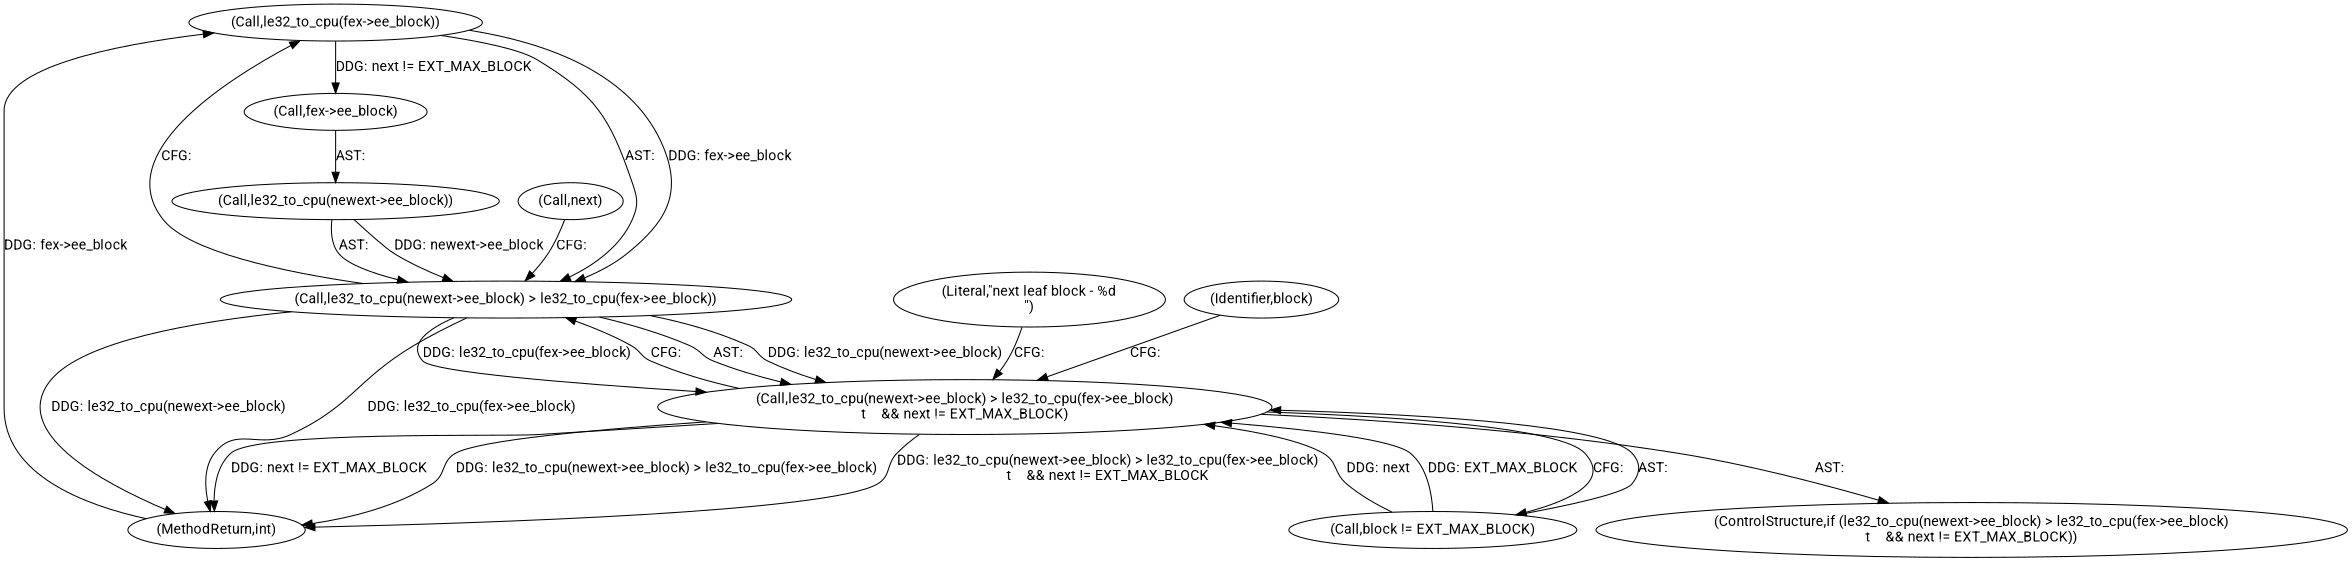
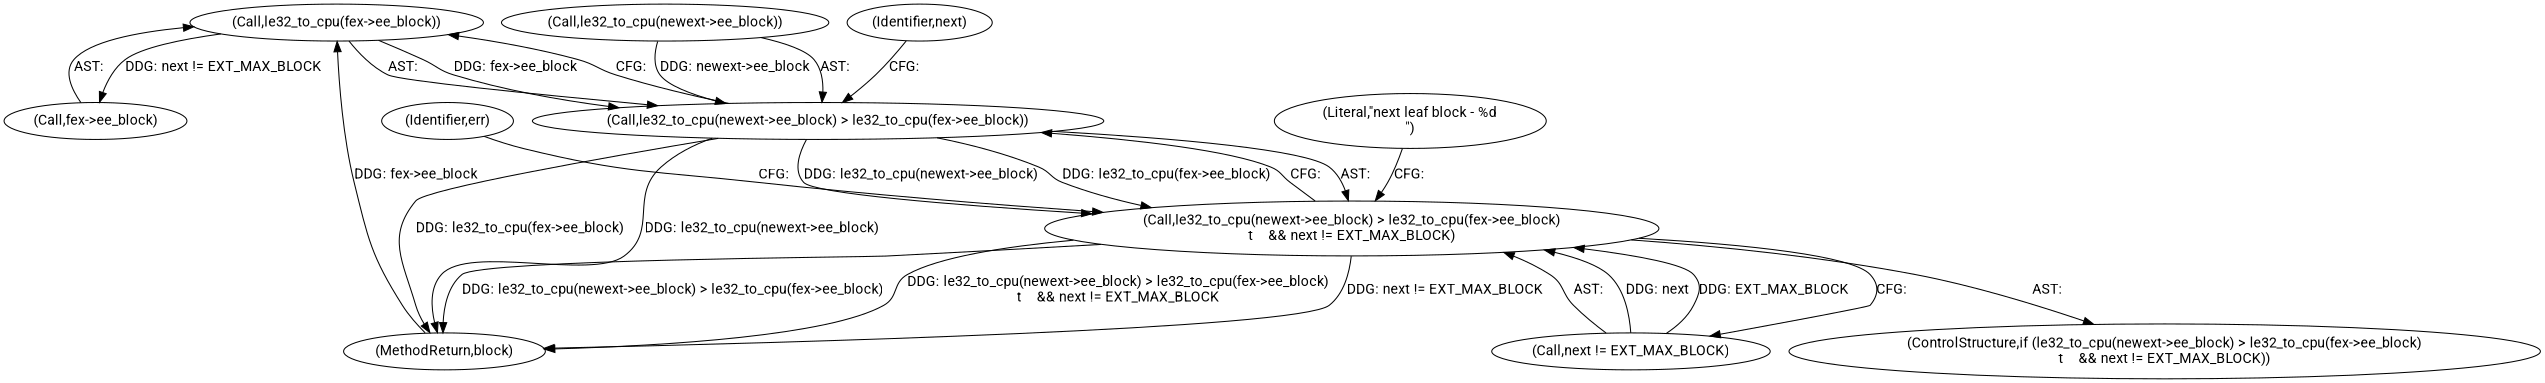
(336, 151) -> (103, 43)
(571, 201) -> (920, 23)
(1261, 300) -> (448, 121)
(217, 530) -> (444, 351)
(1433, 530) -> (1631, 351)
